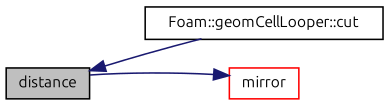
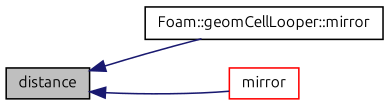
(264, 23) -> (264, 23)
(152, 73) -> (167, 94)
